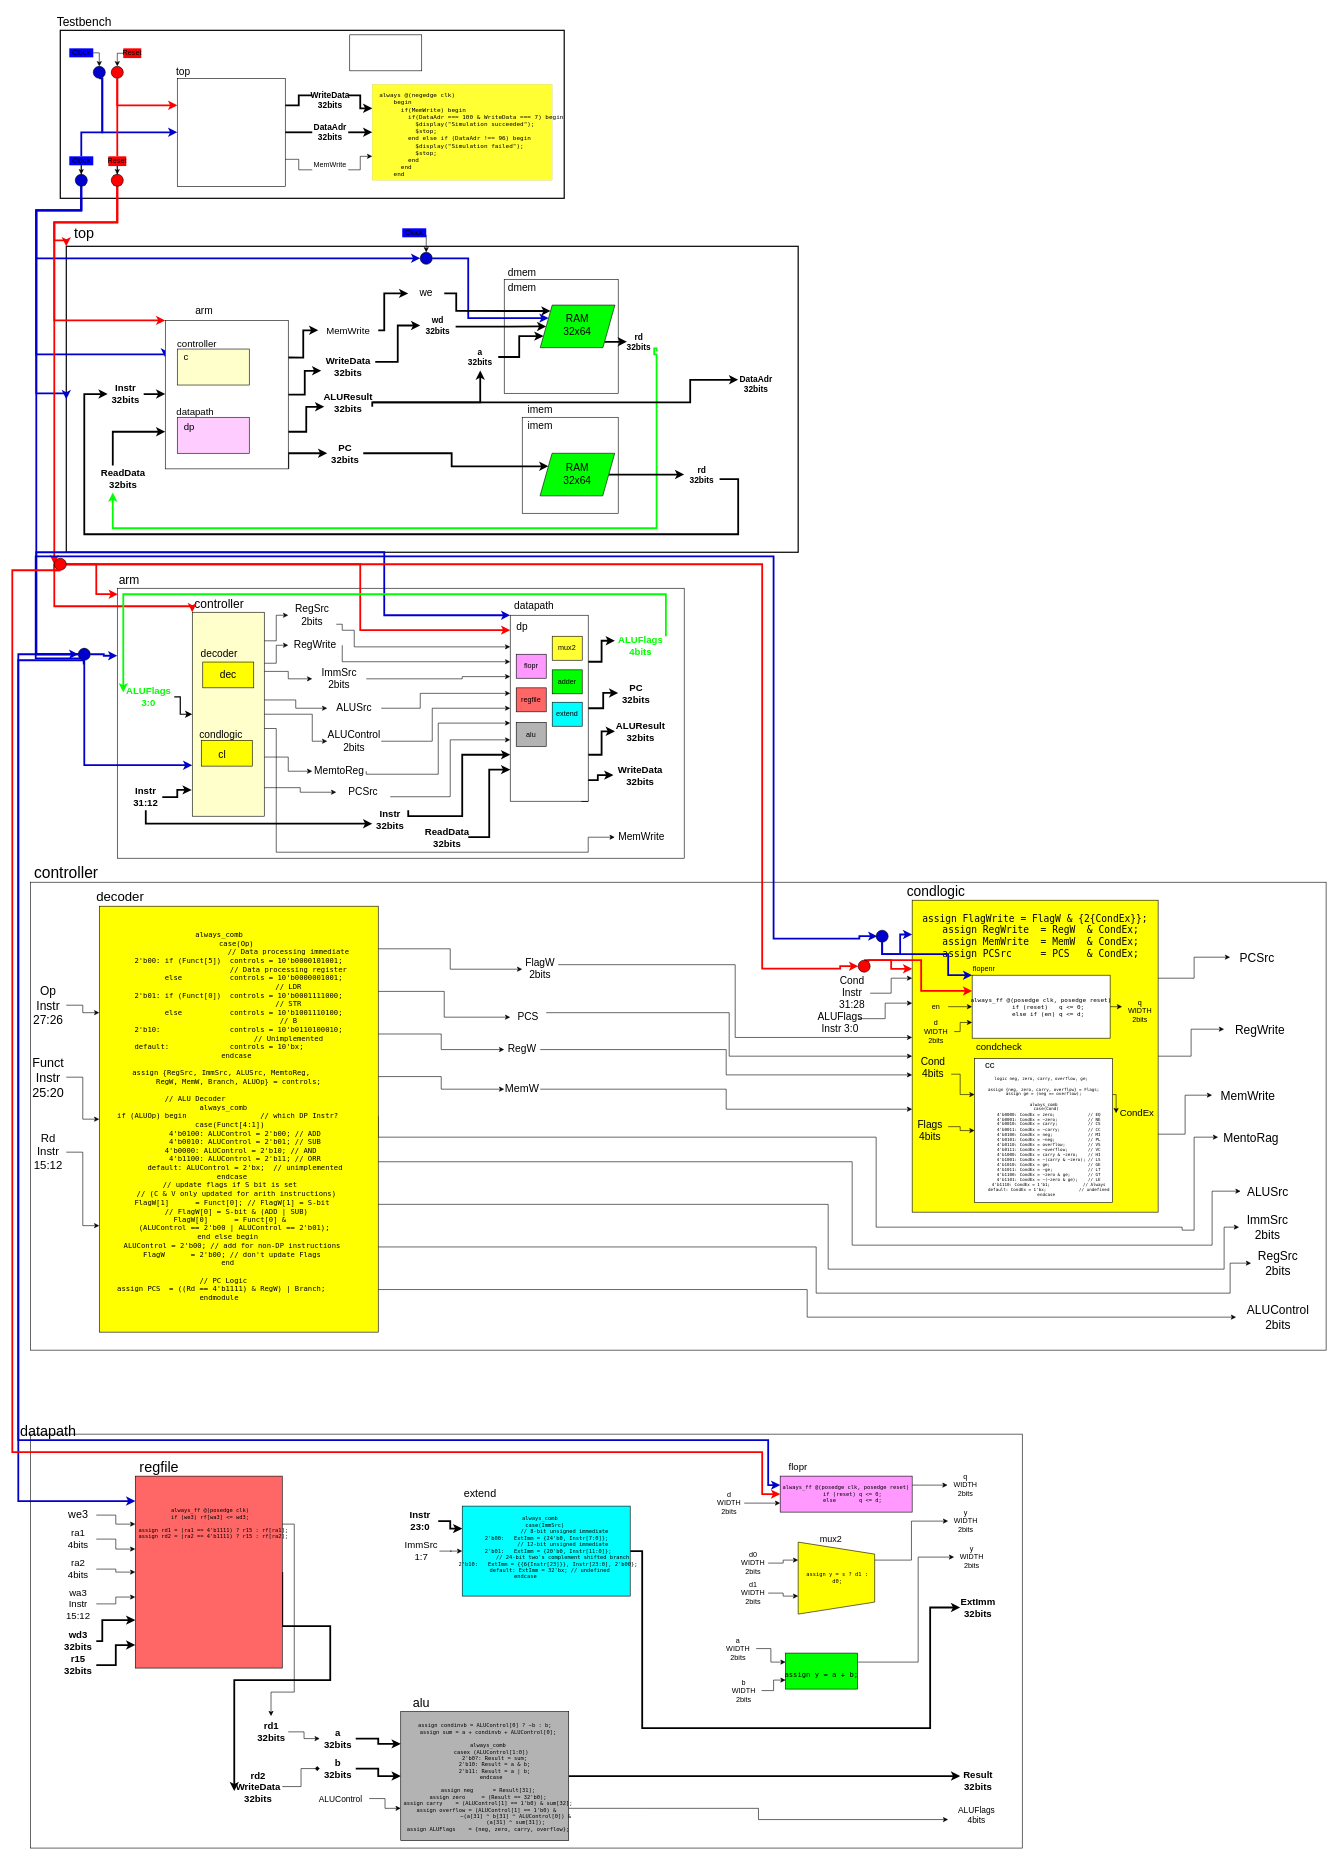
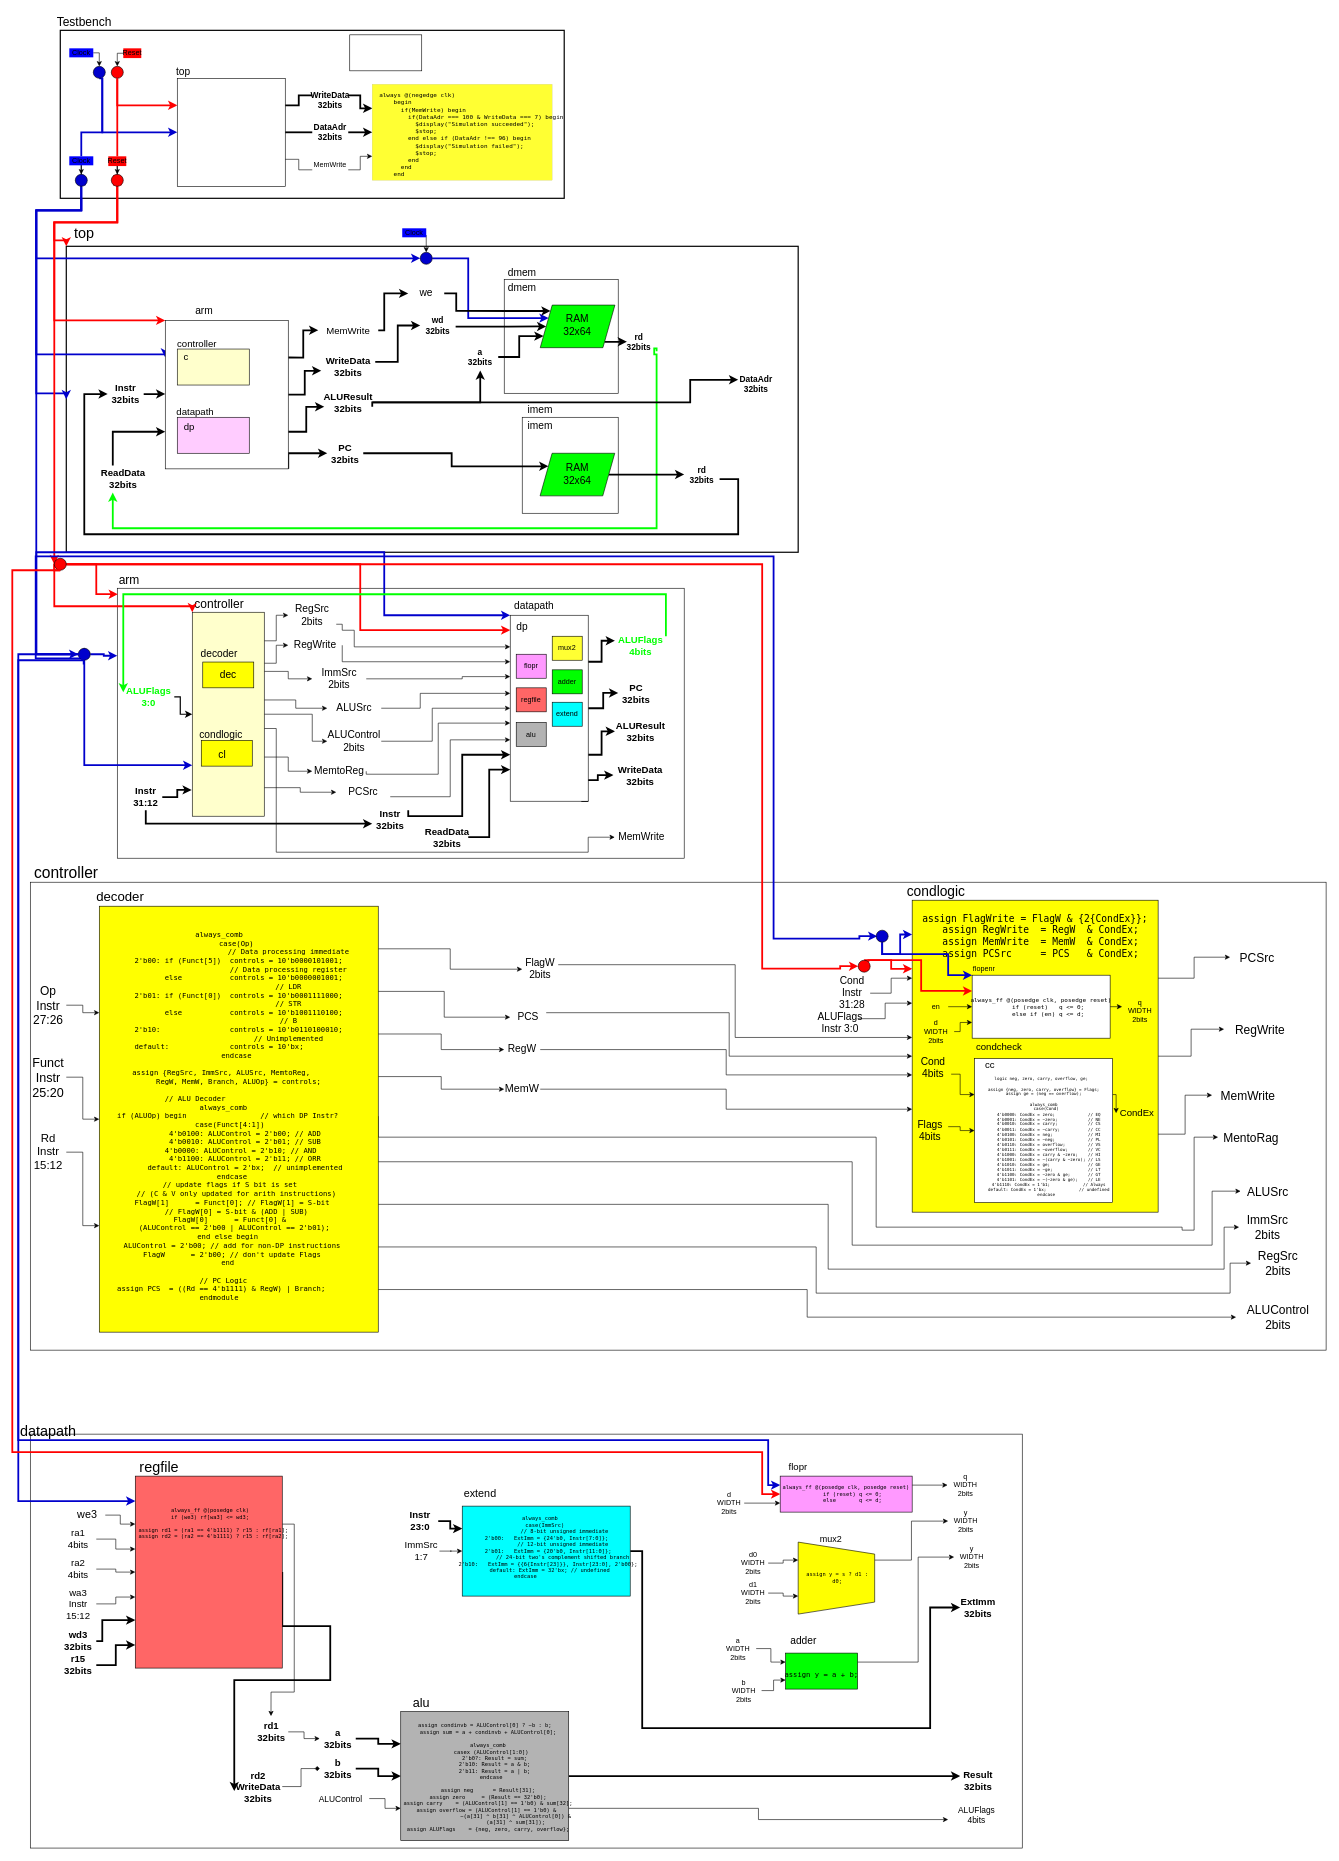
(78, 1515) -> (87, 1515)
none -> (804, 1641)
